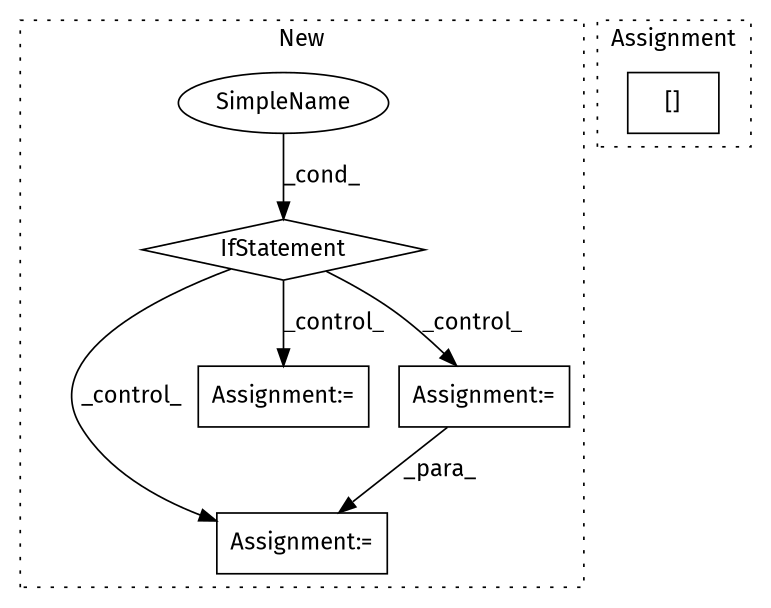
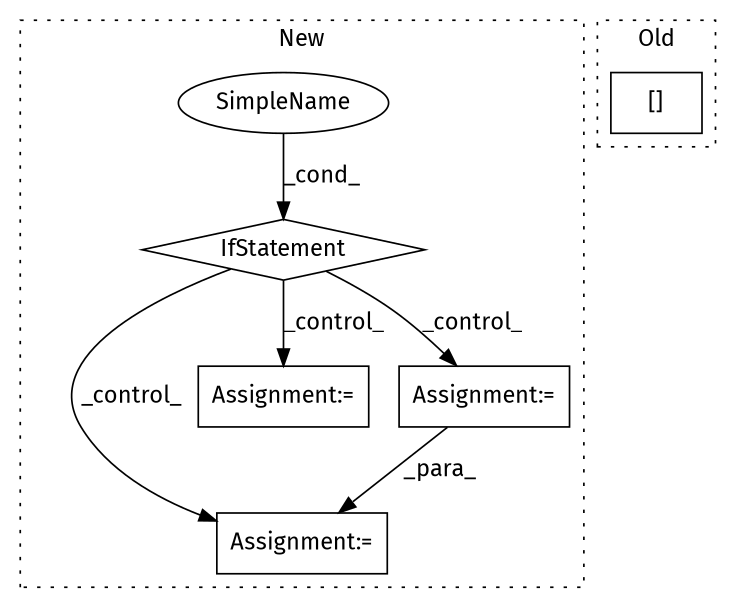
(674, 40) -> (656, 40)
